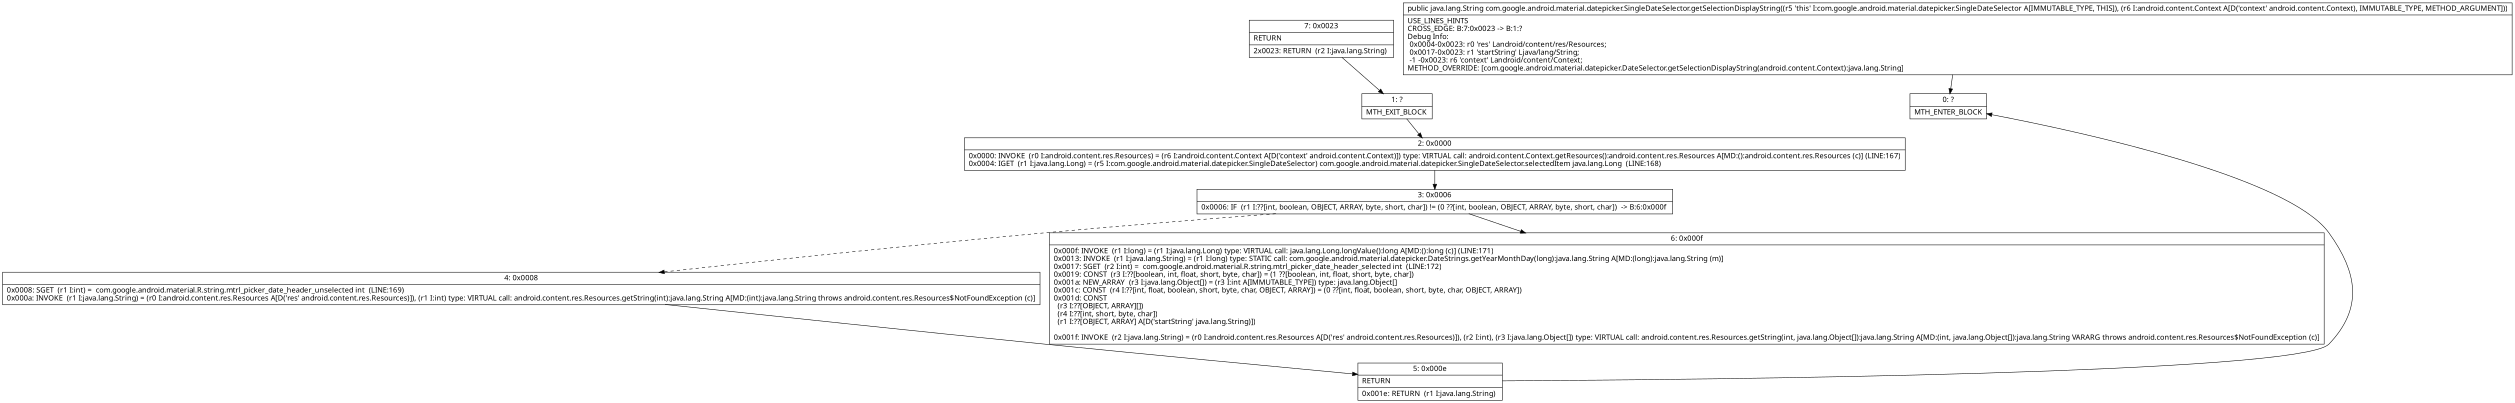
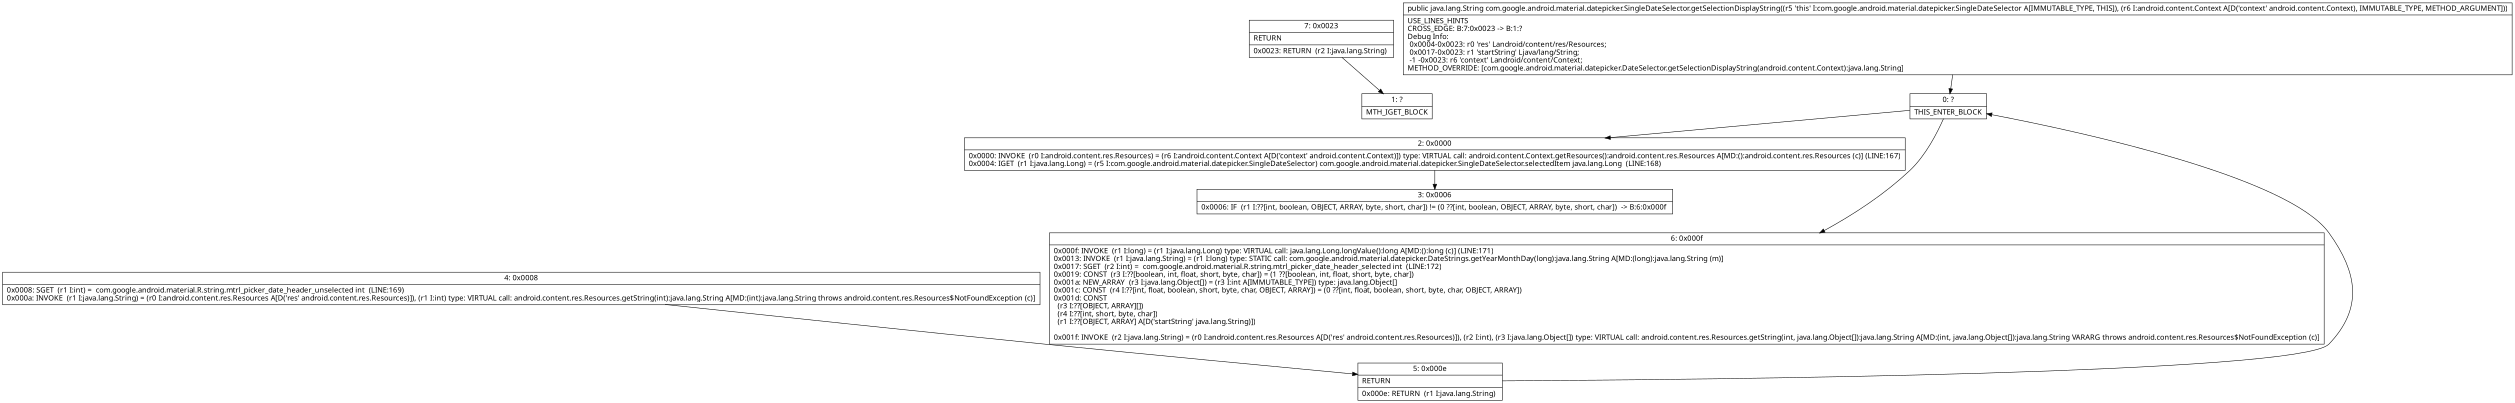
(1321, 51) -> (1321, 51)
(1396, 112) -> (1397, 112)
(1948, 112) -> (1948, 112)
(1413, 126) -> (1760, 124)
(1495, 223) -> (1894, 184)
(970, 240) -> none
(1430, 394) -> (1430, 394)
